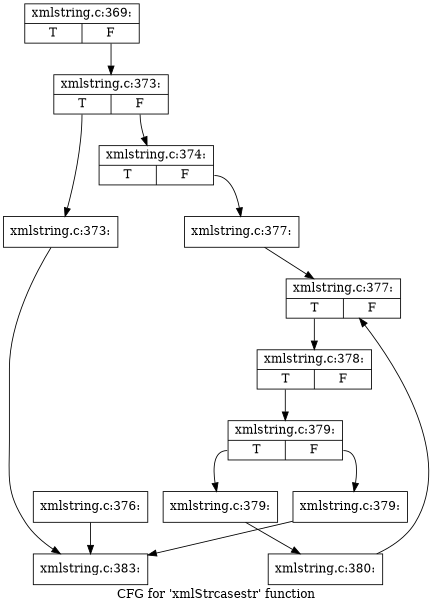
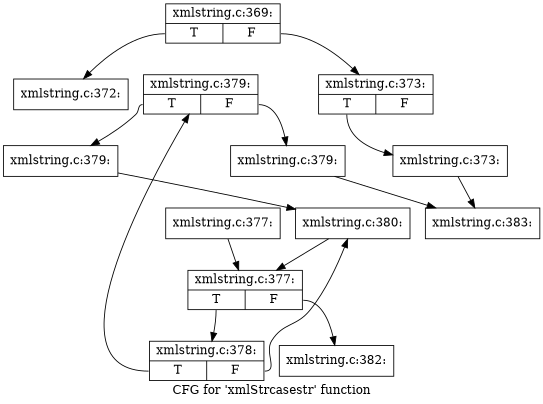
none -> (71, 94)
(156, 165) -> none
none -> (306, 315)
none -> (337, 361)
(91, 507) -> none
